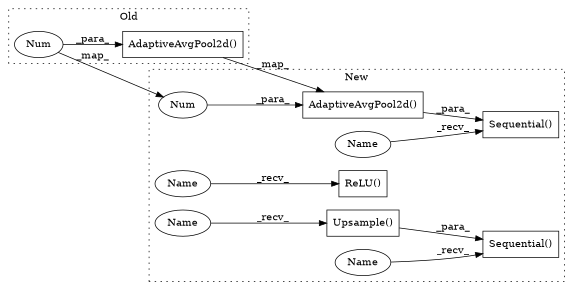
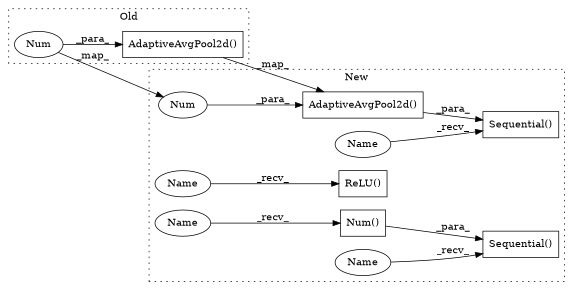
(363, 223) -> (363, 223)
